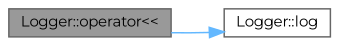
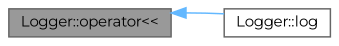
(190, 33) -> (205, 13)
